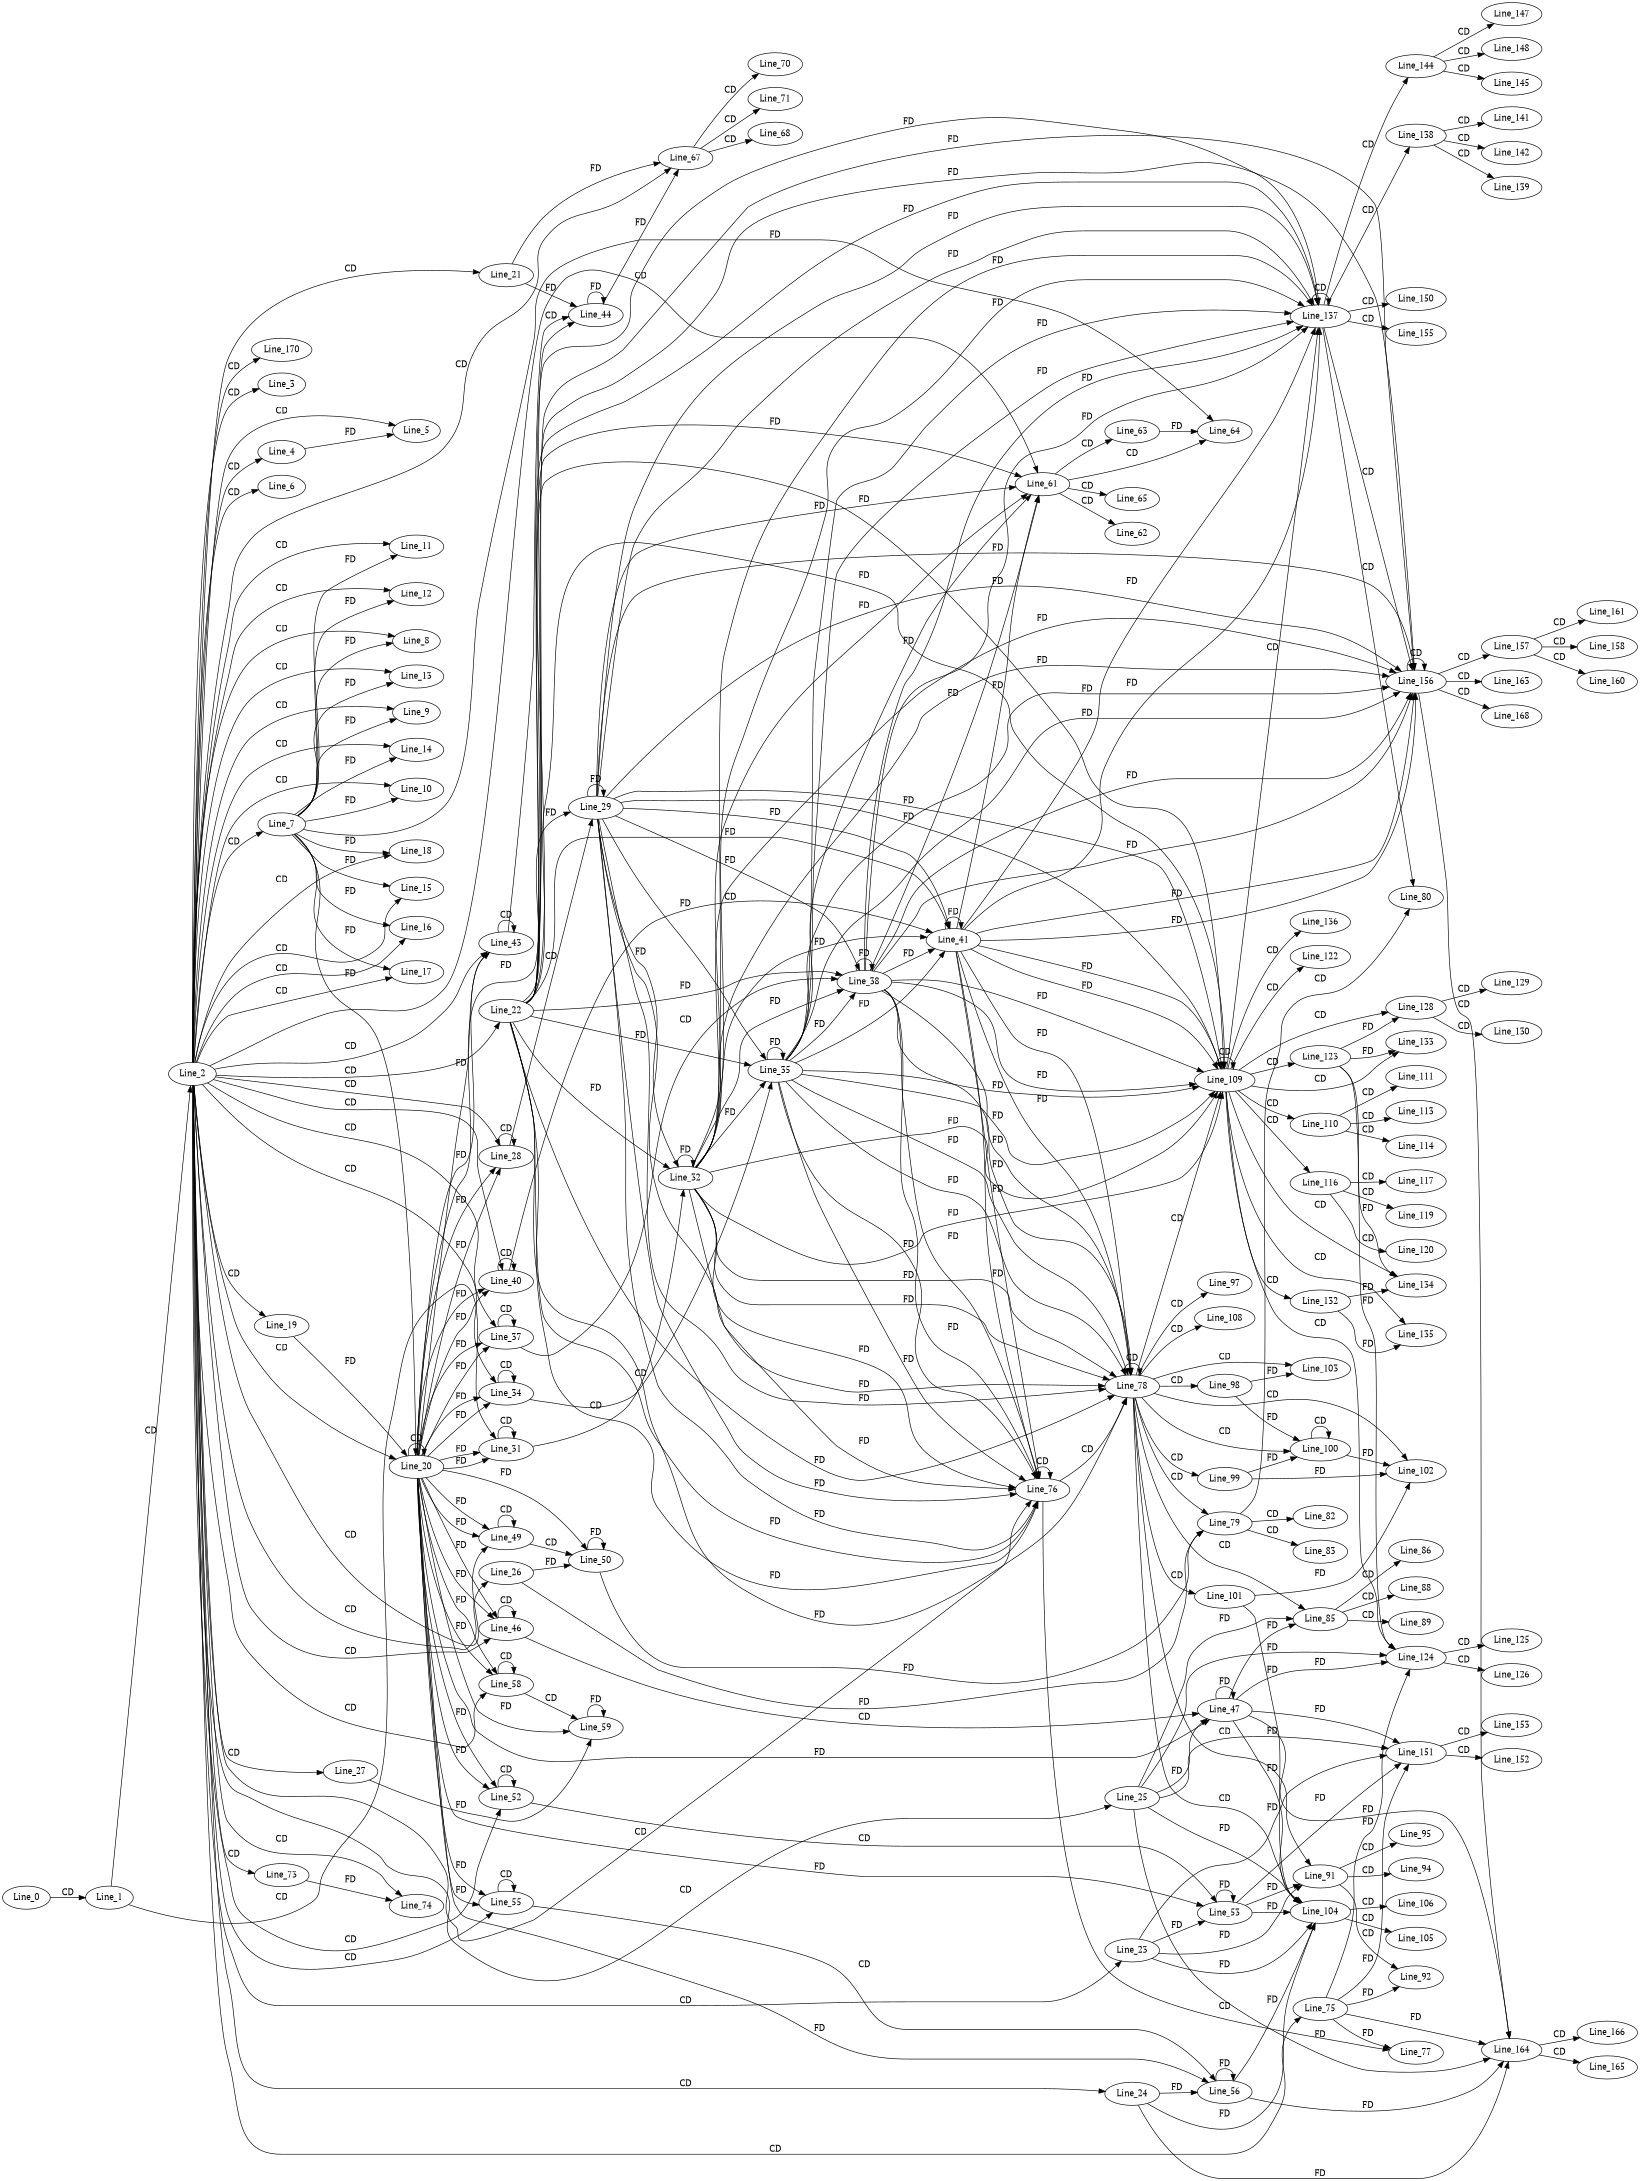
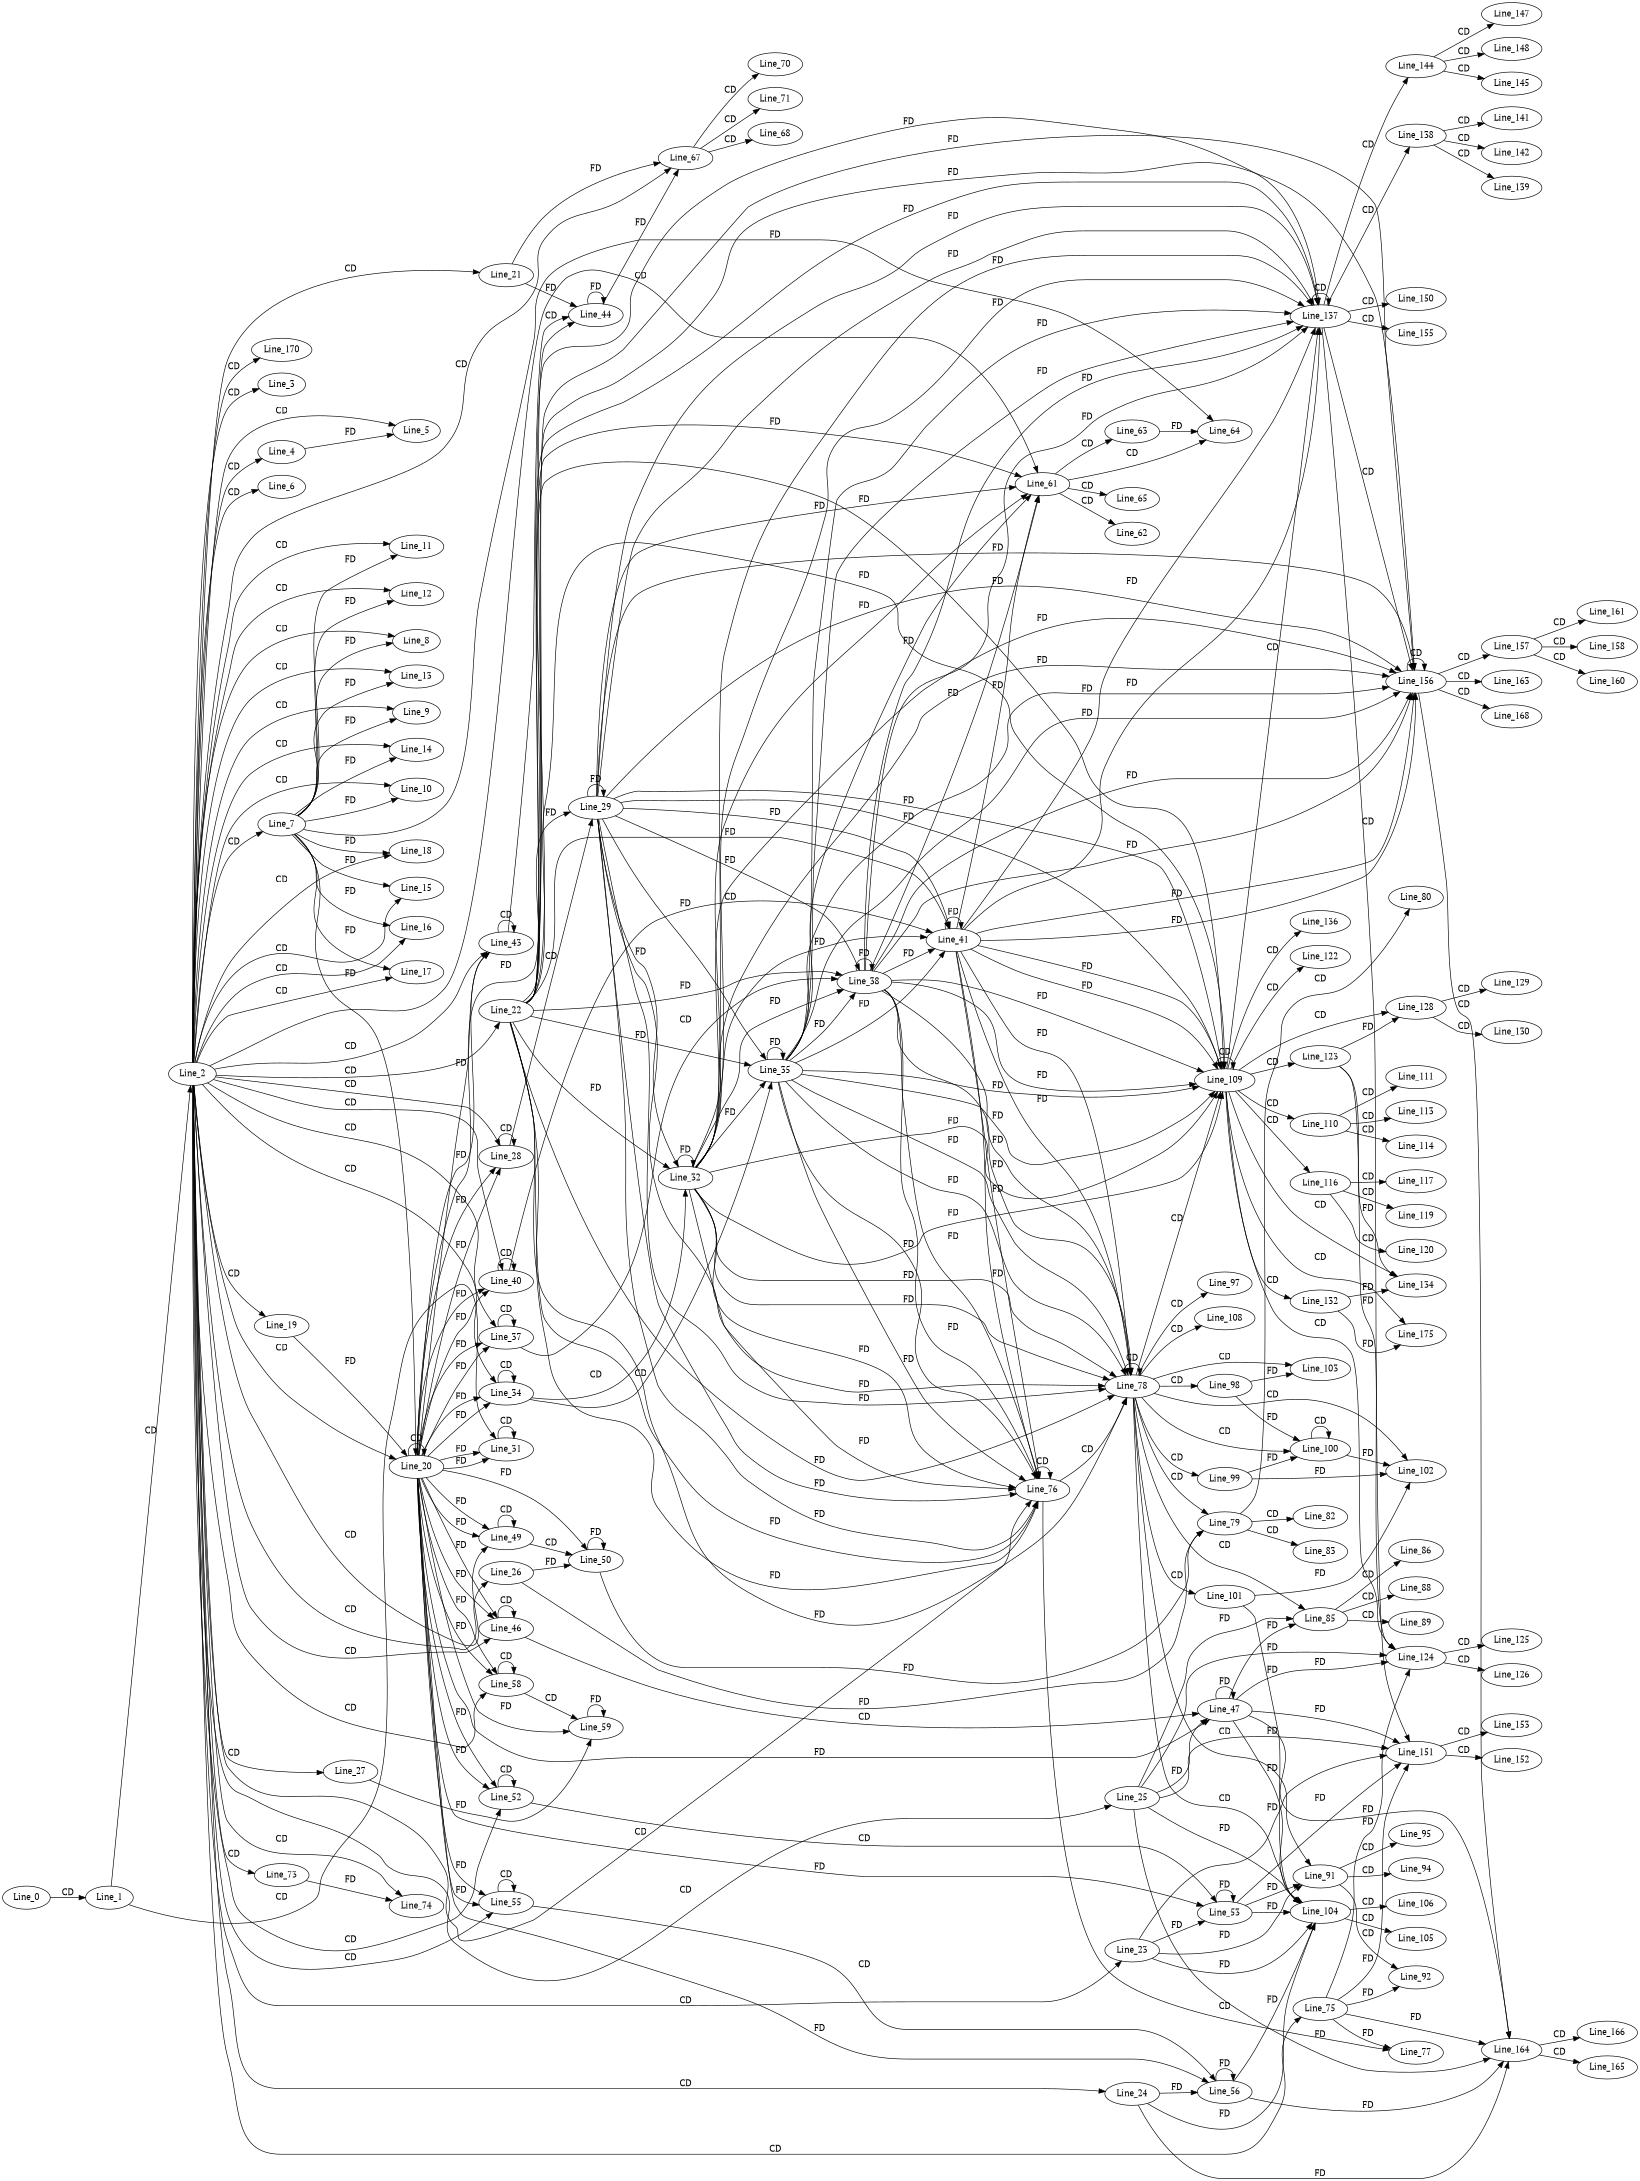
(1368, 604) -> (1373, 997)
(1416, 1042) -> none
(1416, 1335) -> (1416, 1335)
(654, 1347) -> (651, 1346)
